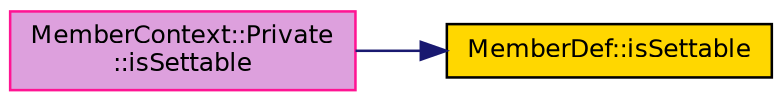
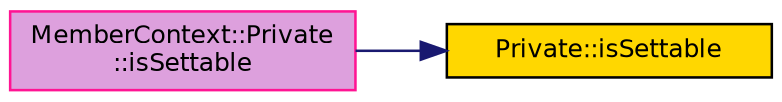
(609, 51) -> (609, 51)
